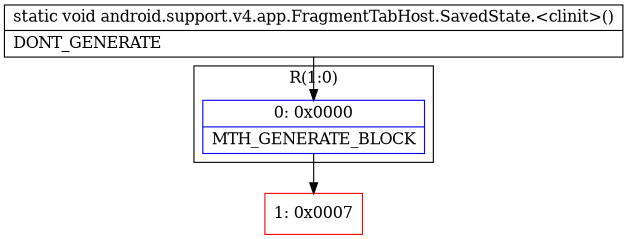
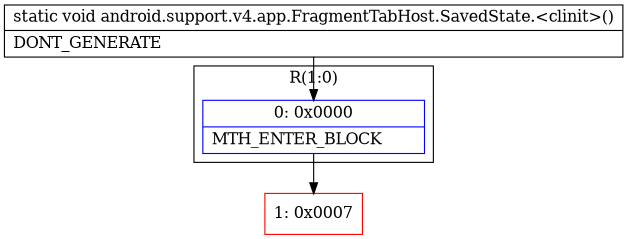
(314, 140) -> (297, 140)
